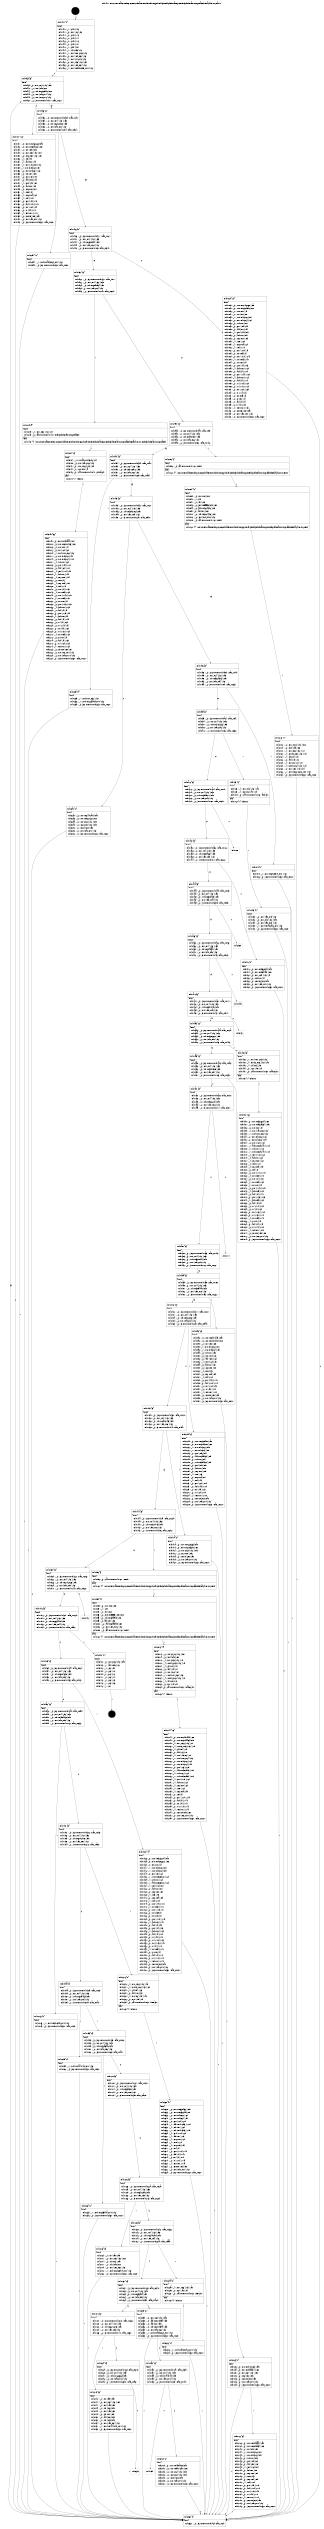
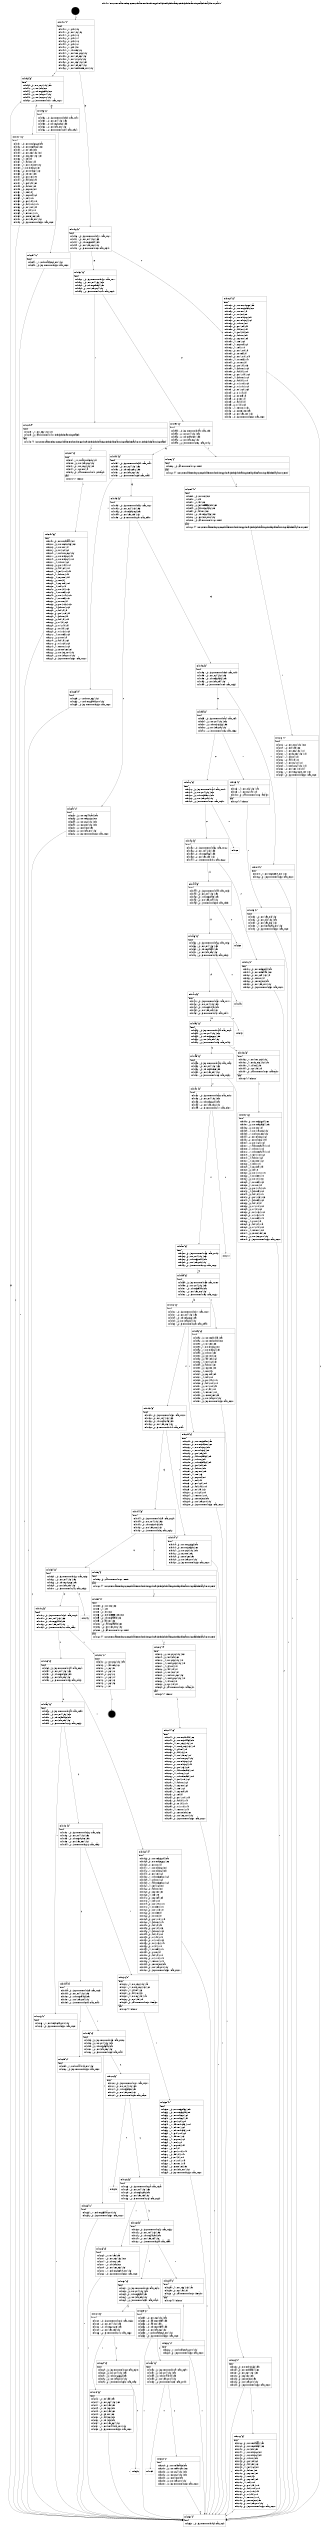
(72, 180) -> (88, 148)
none -> (113, 2189)
